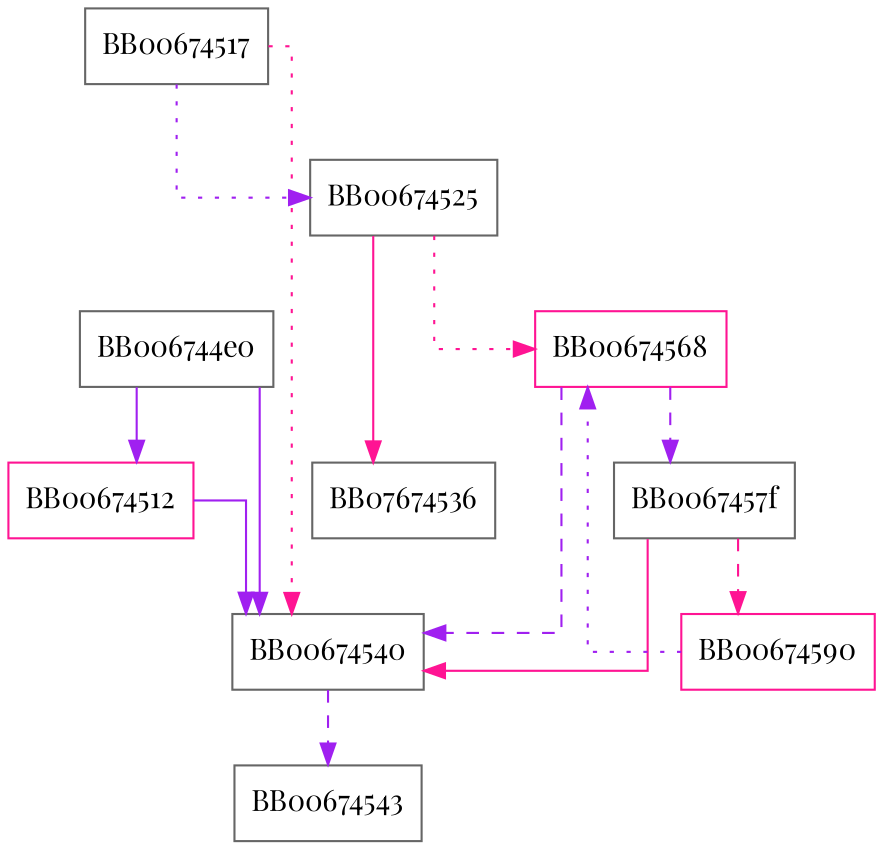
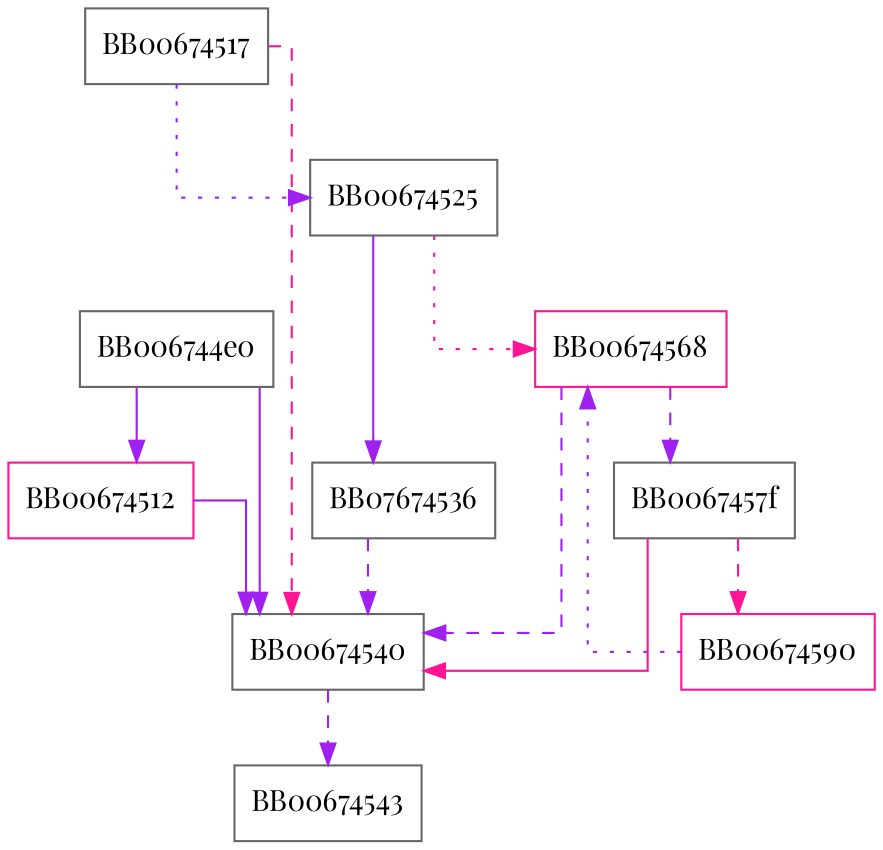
(292, 308) -> (292, 308)
(373, 339) -> (373, 339)
none -> (368, 565)
